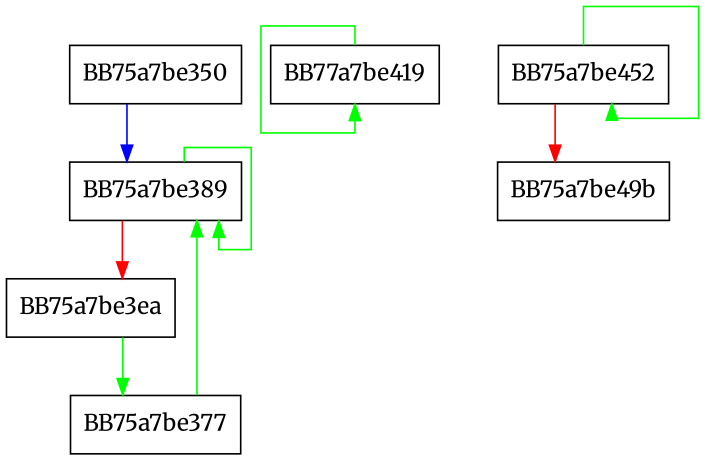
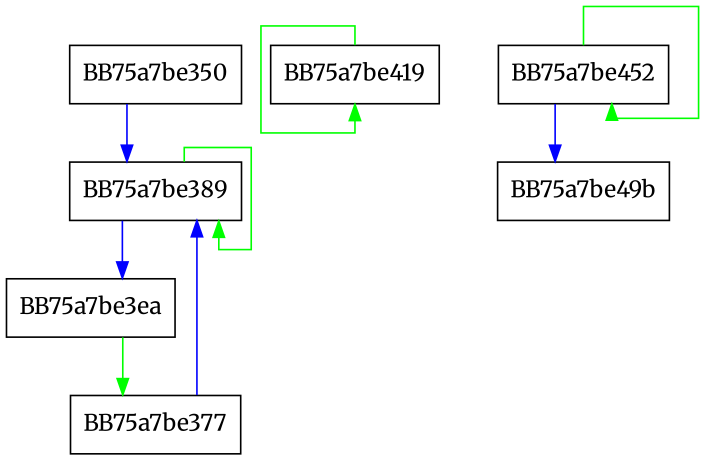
(355, 75) -> (355, 75)
(555, 125) -> (555, 125)
(122, 241) -> (122, 241)
(197, 316) -> (197, 316)
